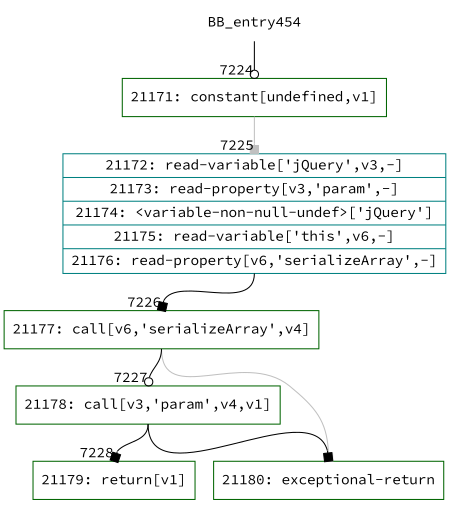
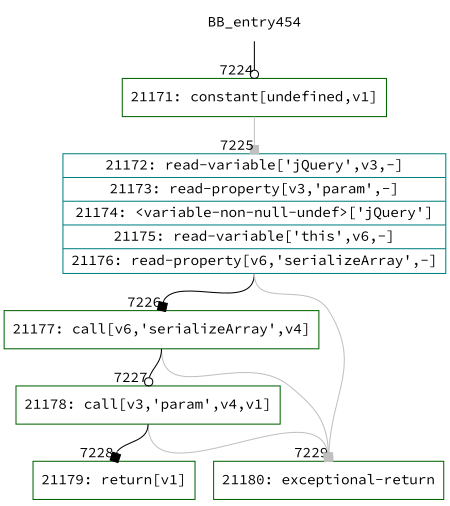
none -> (340, 336)
(233, 444) -> (233, 444)
